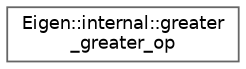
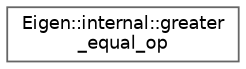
(123, 34) -> (123, 34)
